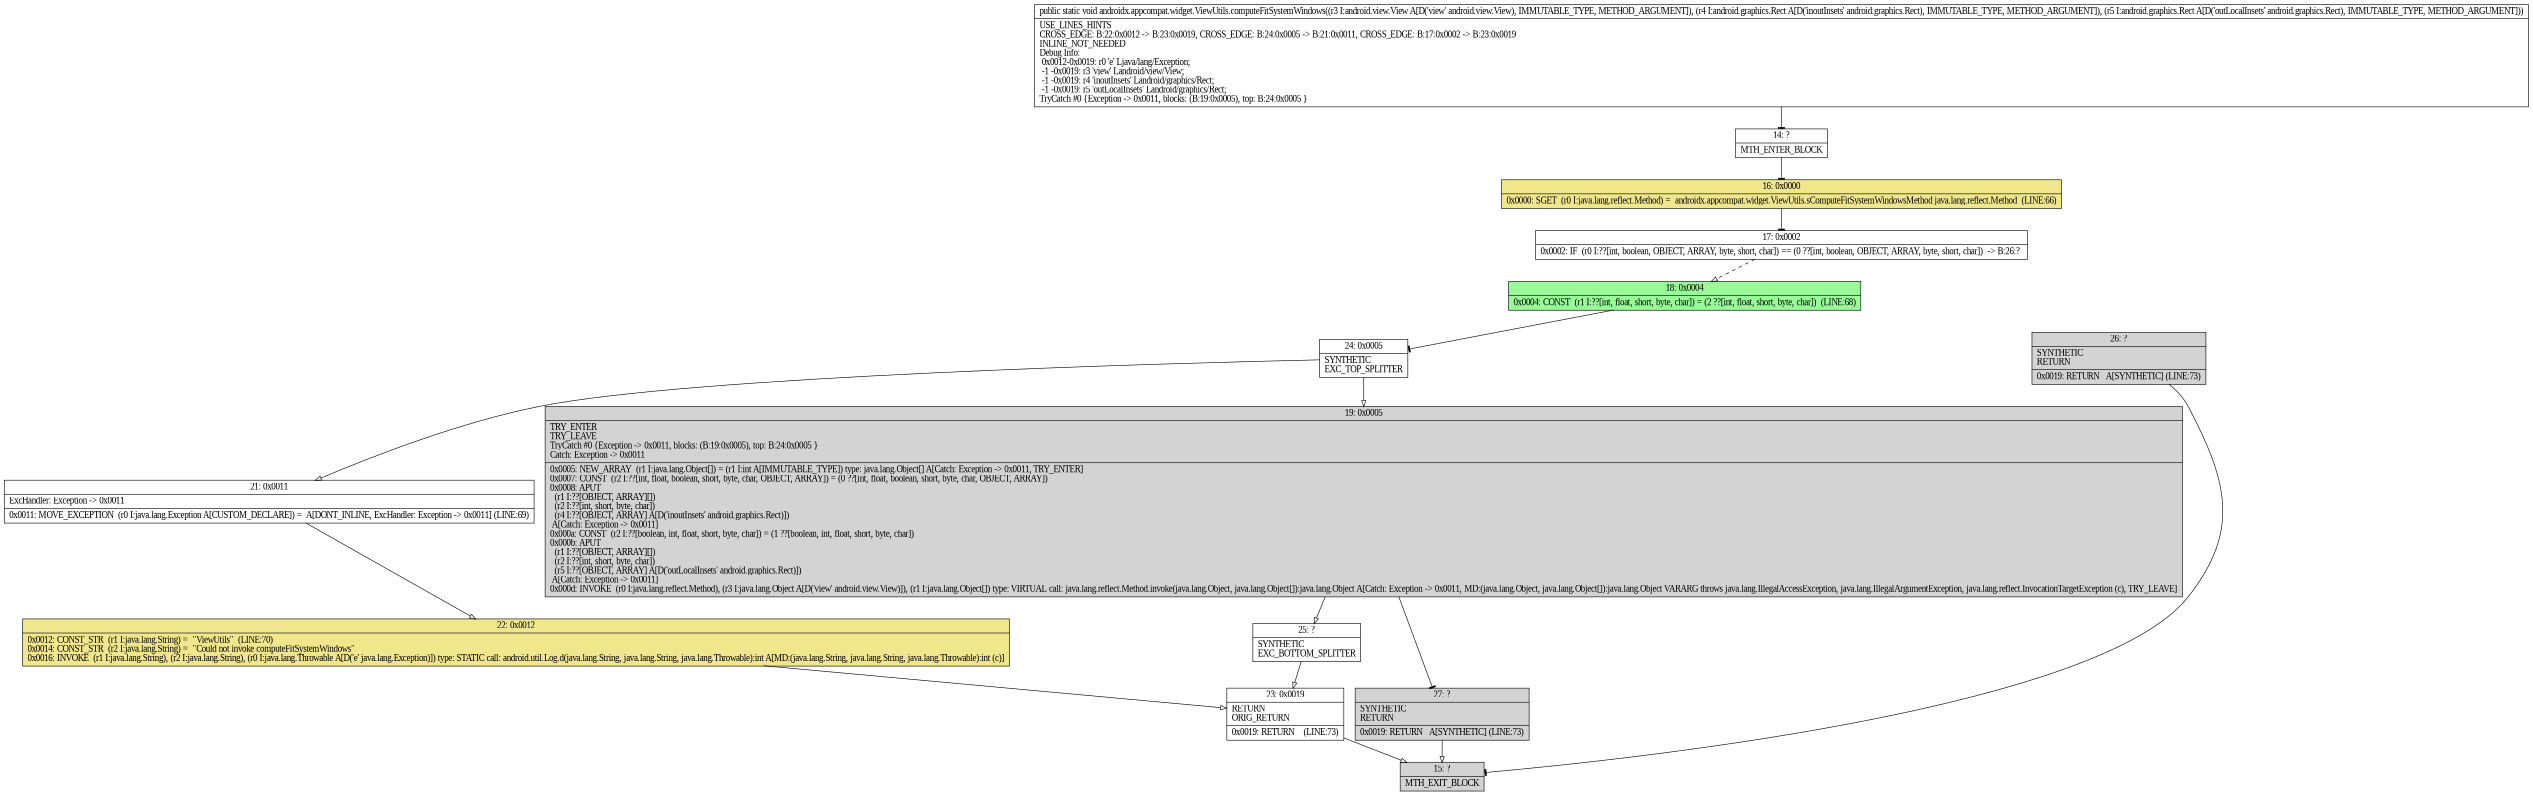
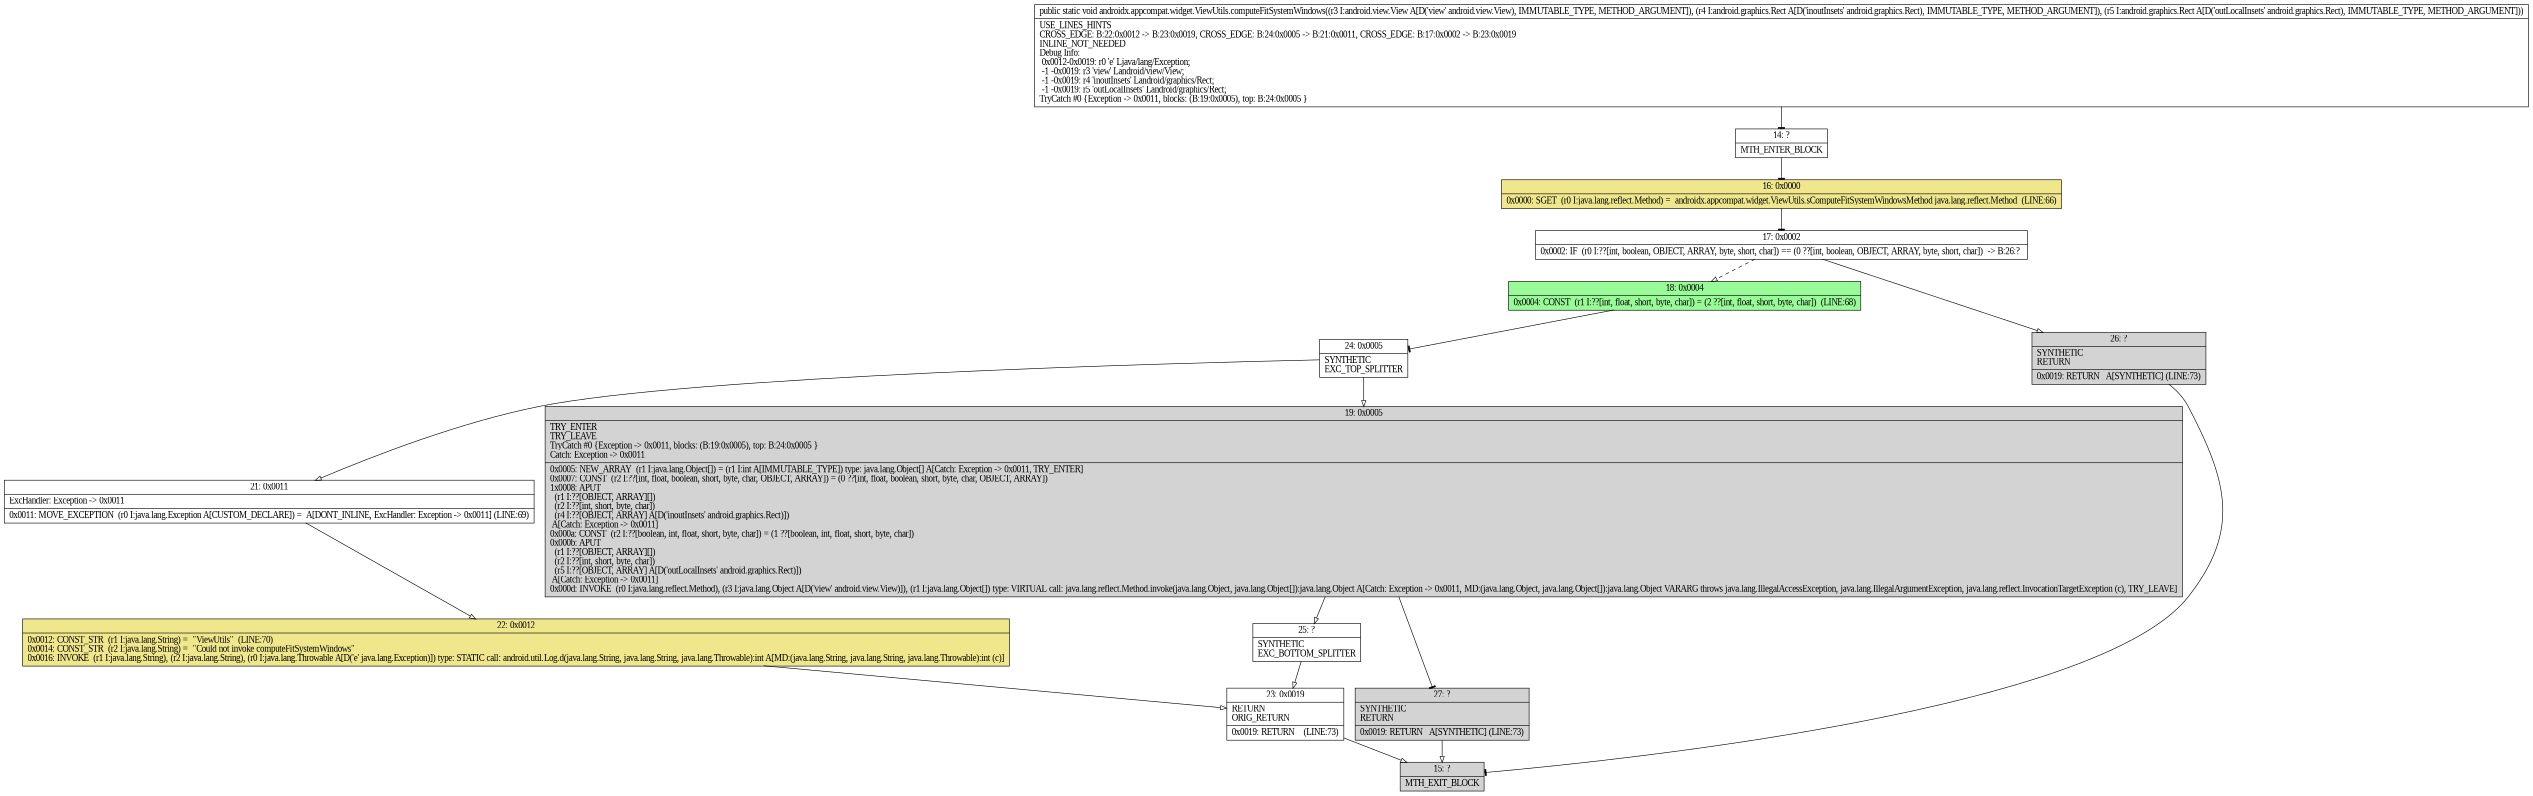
none -> (1930, 295)
(578, 488) -> (578, 488)
